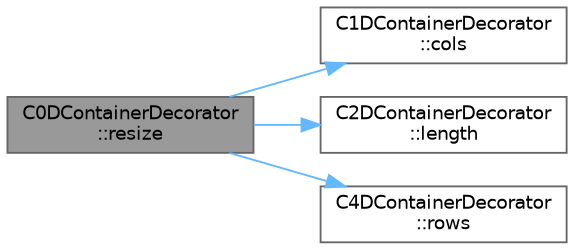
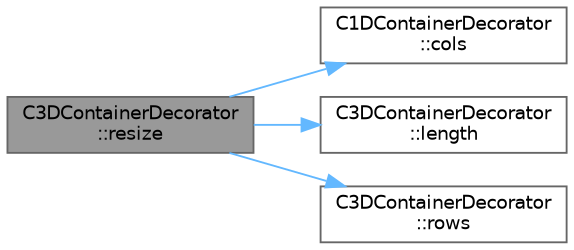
(130, 125) -> (130, 125)
(444, 125) -> (444, 125)
(444, 214) -> (444, 214)
